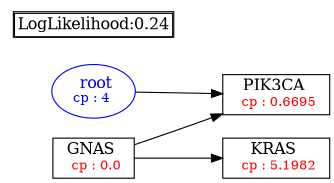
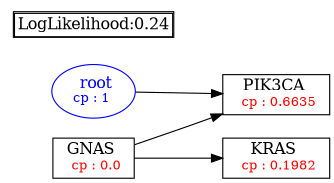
(94, 98) -> (94, 98)
(279, 102) -> (279, 102)
(279, 166) -> (279, 166)
